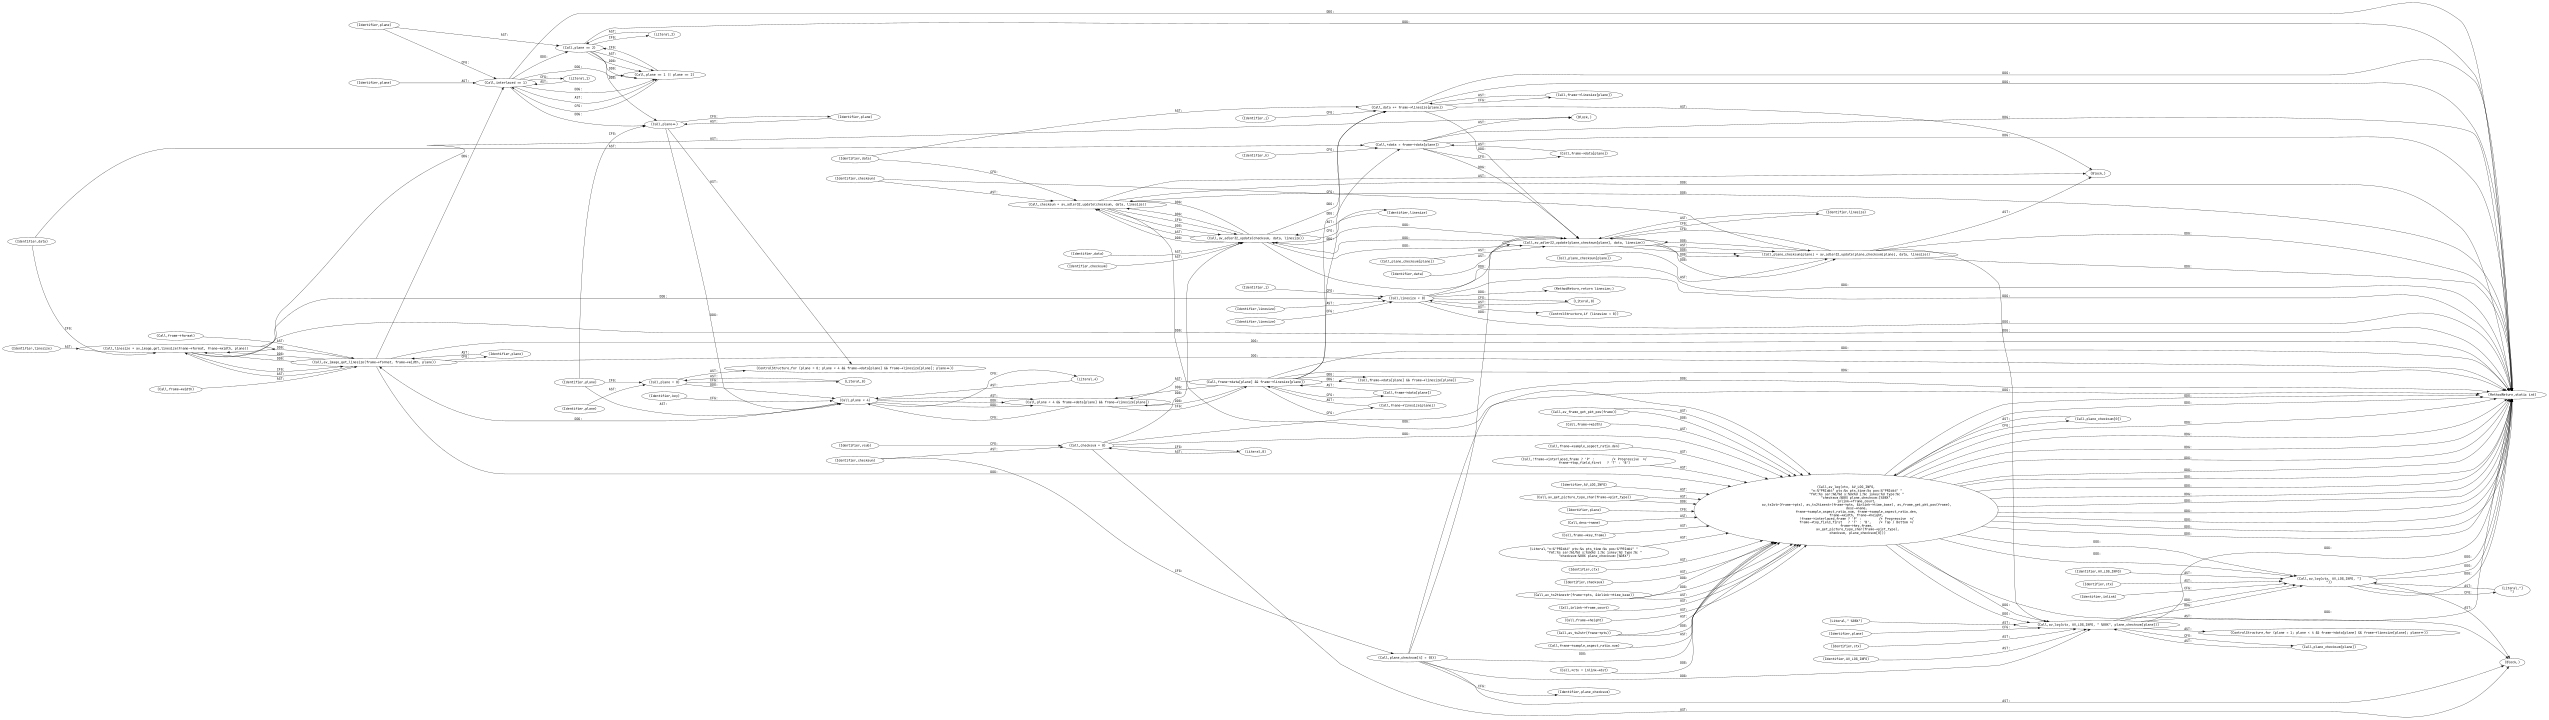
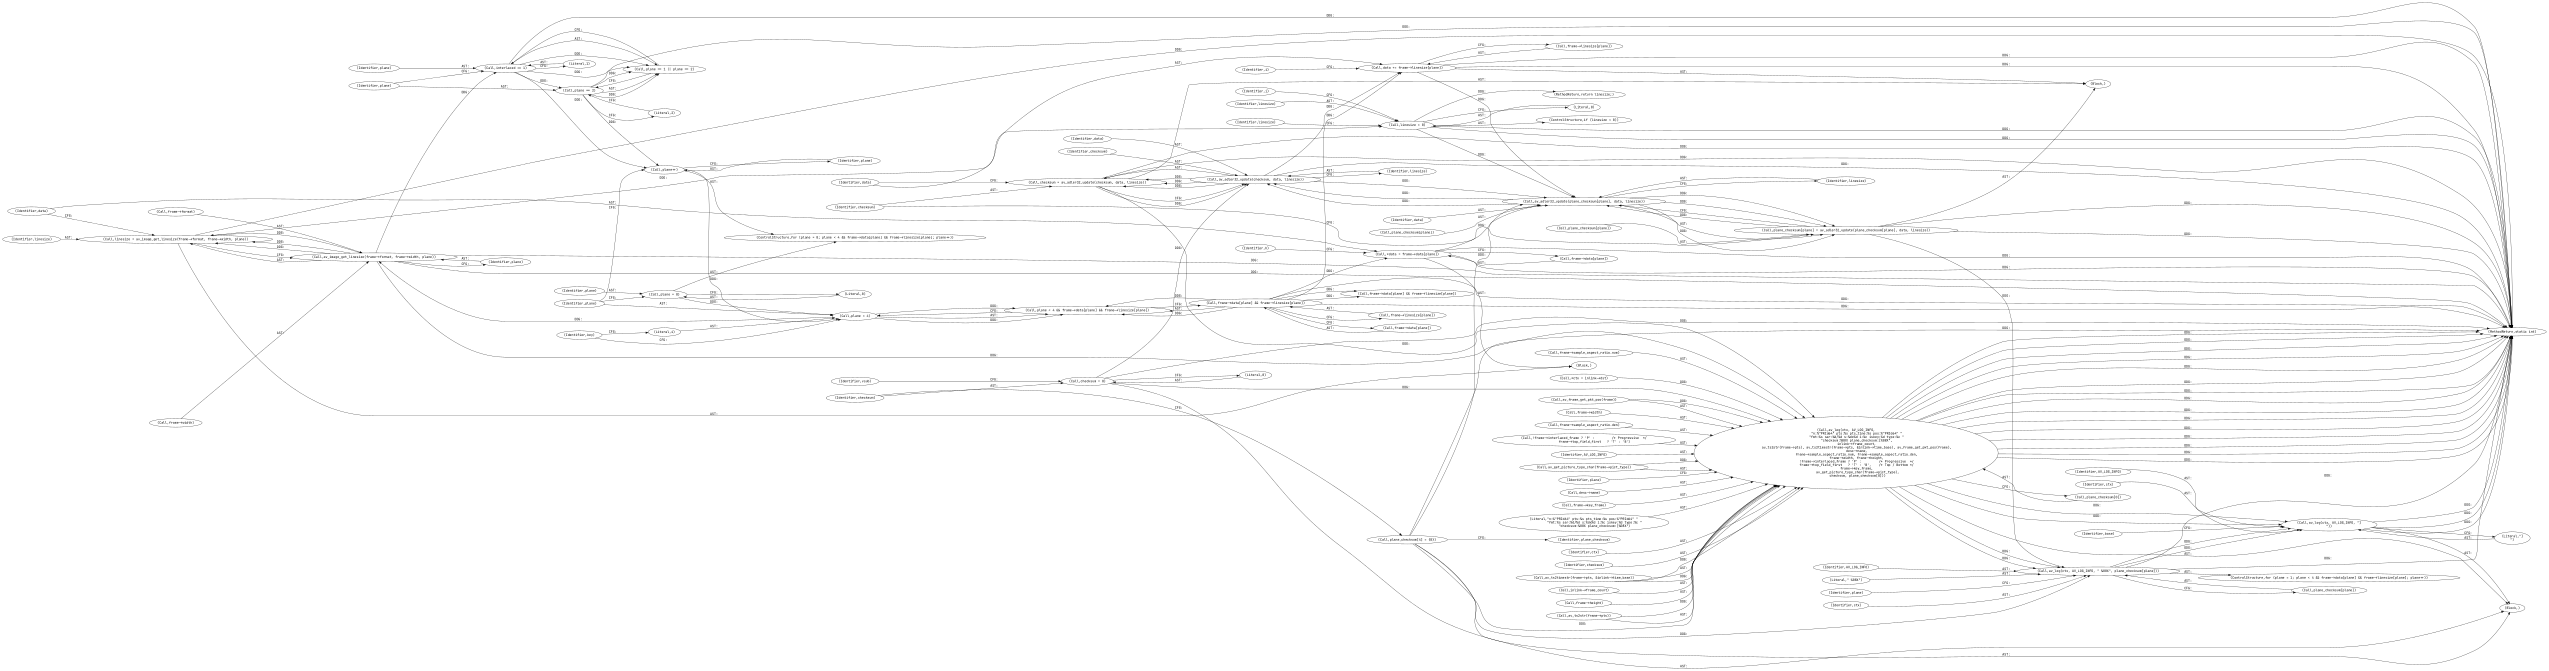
(614, 32) -> (614, 100)
(976, 393) -> (624, 333)
(2098, 597) -> (2098, 534)
